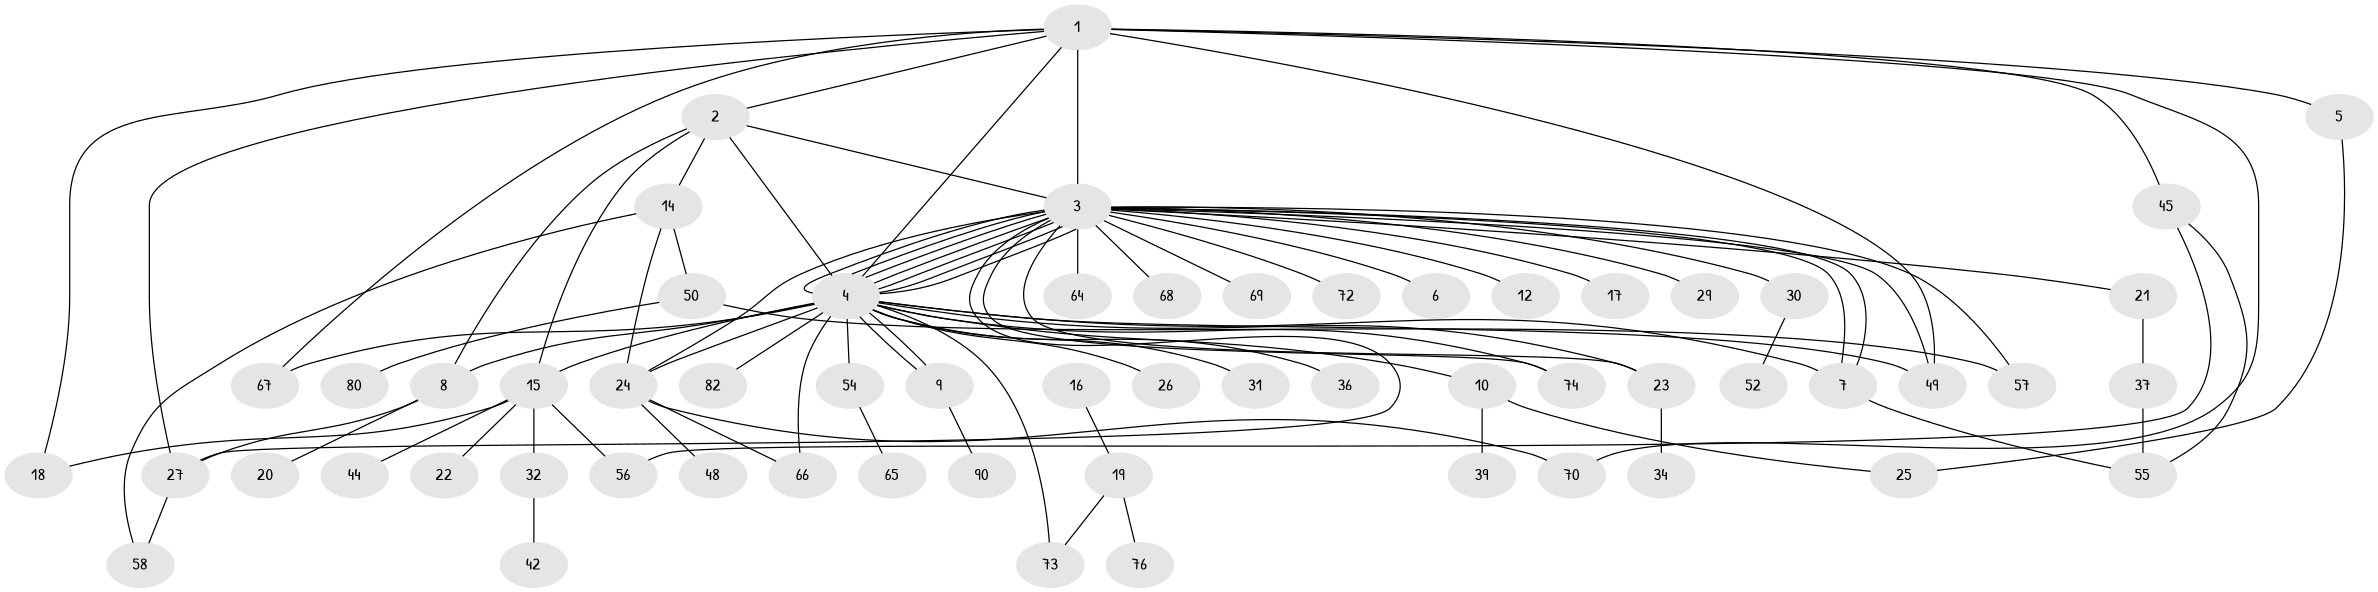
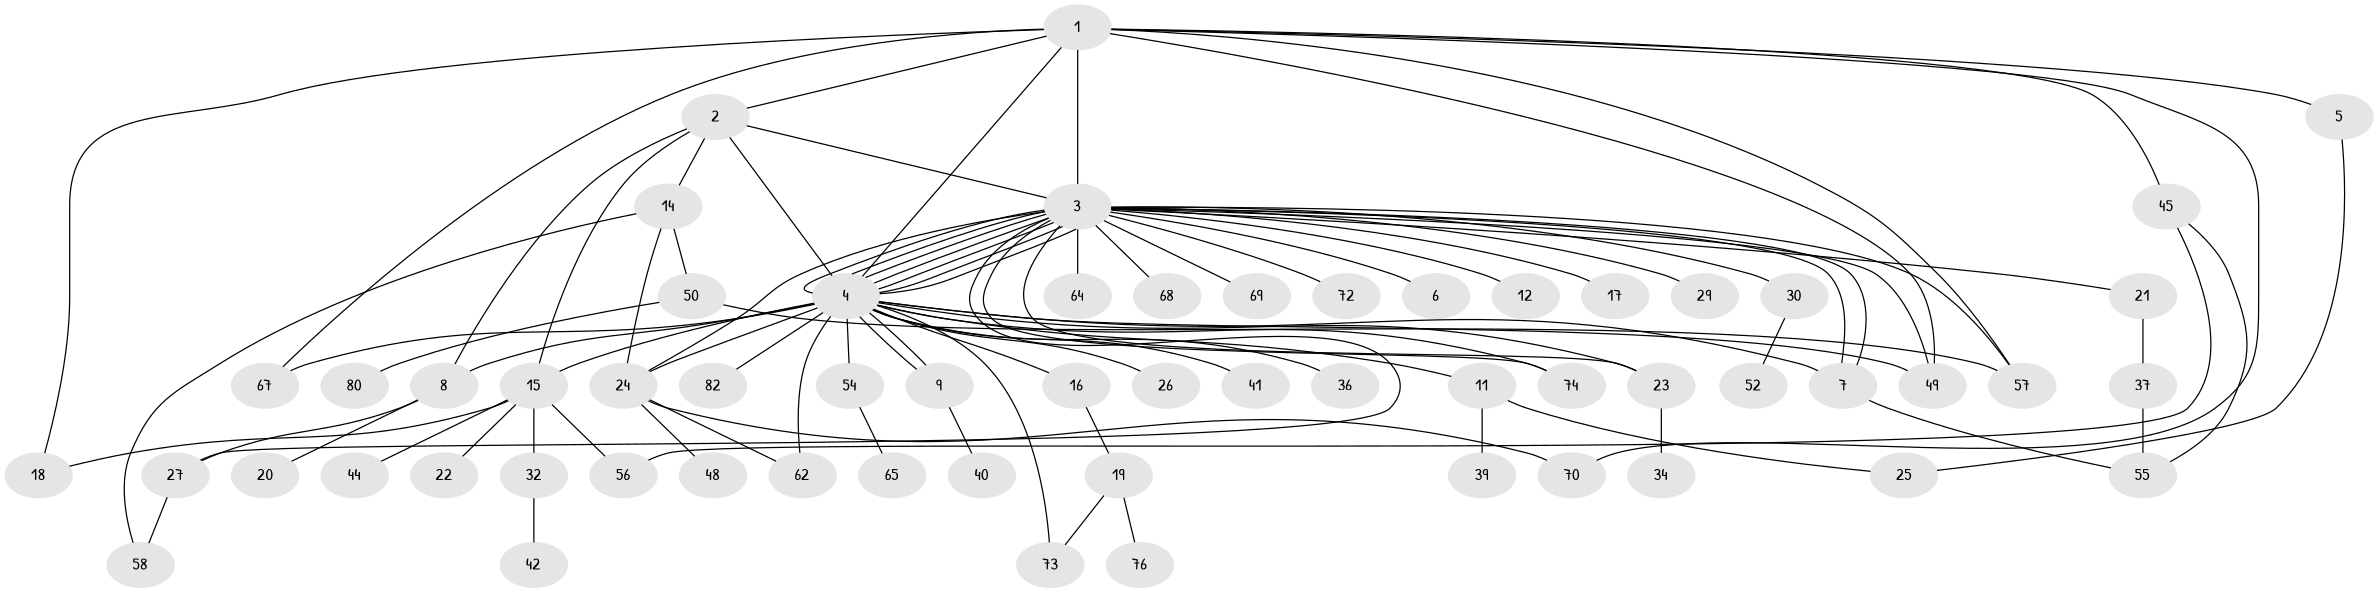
(462, 101) -> (1602, 103)
none -> (979, 347)
(1256, 386) -> (1256, 386)
(1482, 386) -> (1482, 386)
(803, 475) -> (803, 475)
(982, 475) -> (982, 475)
